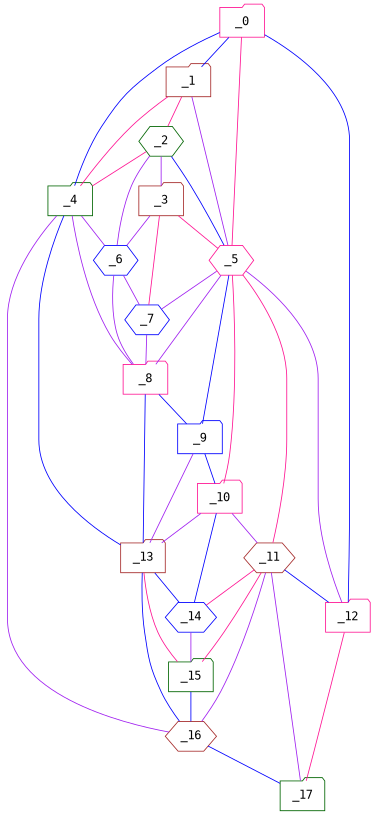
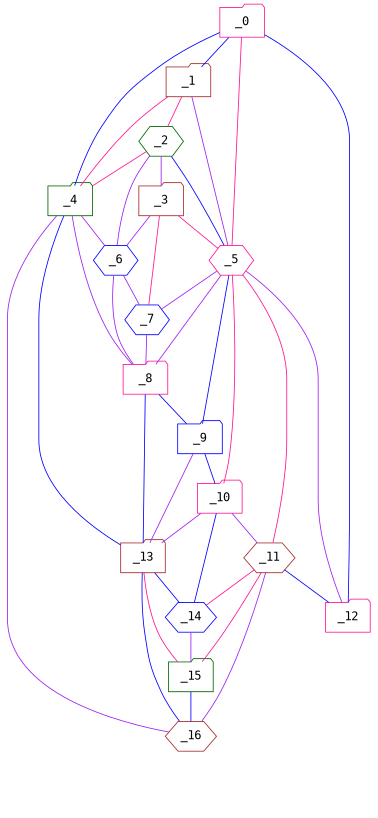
(302, 796) -> none
